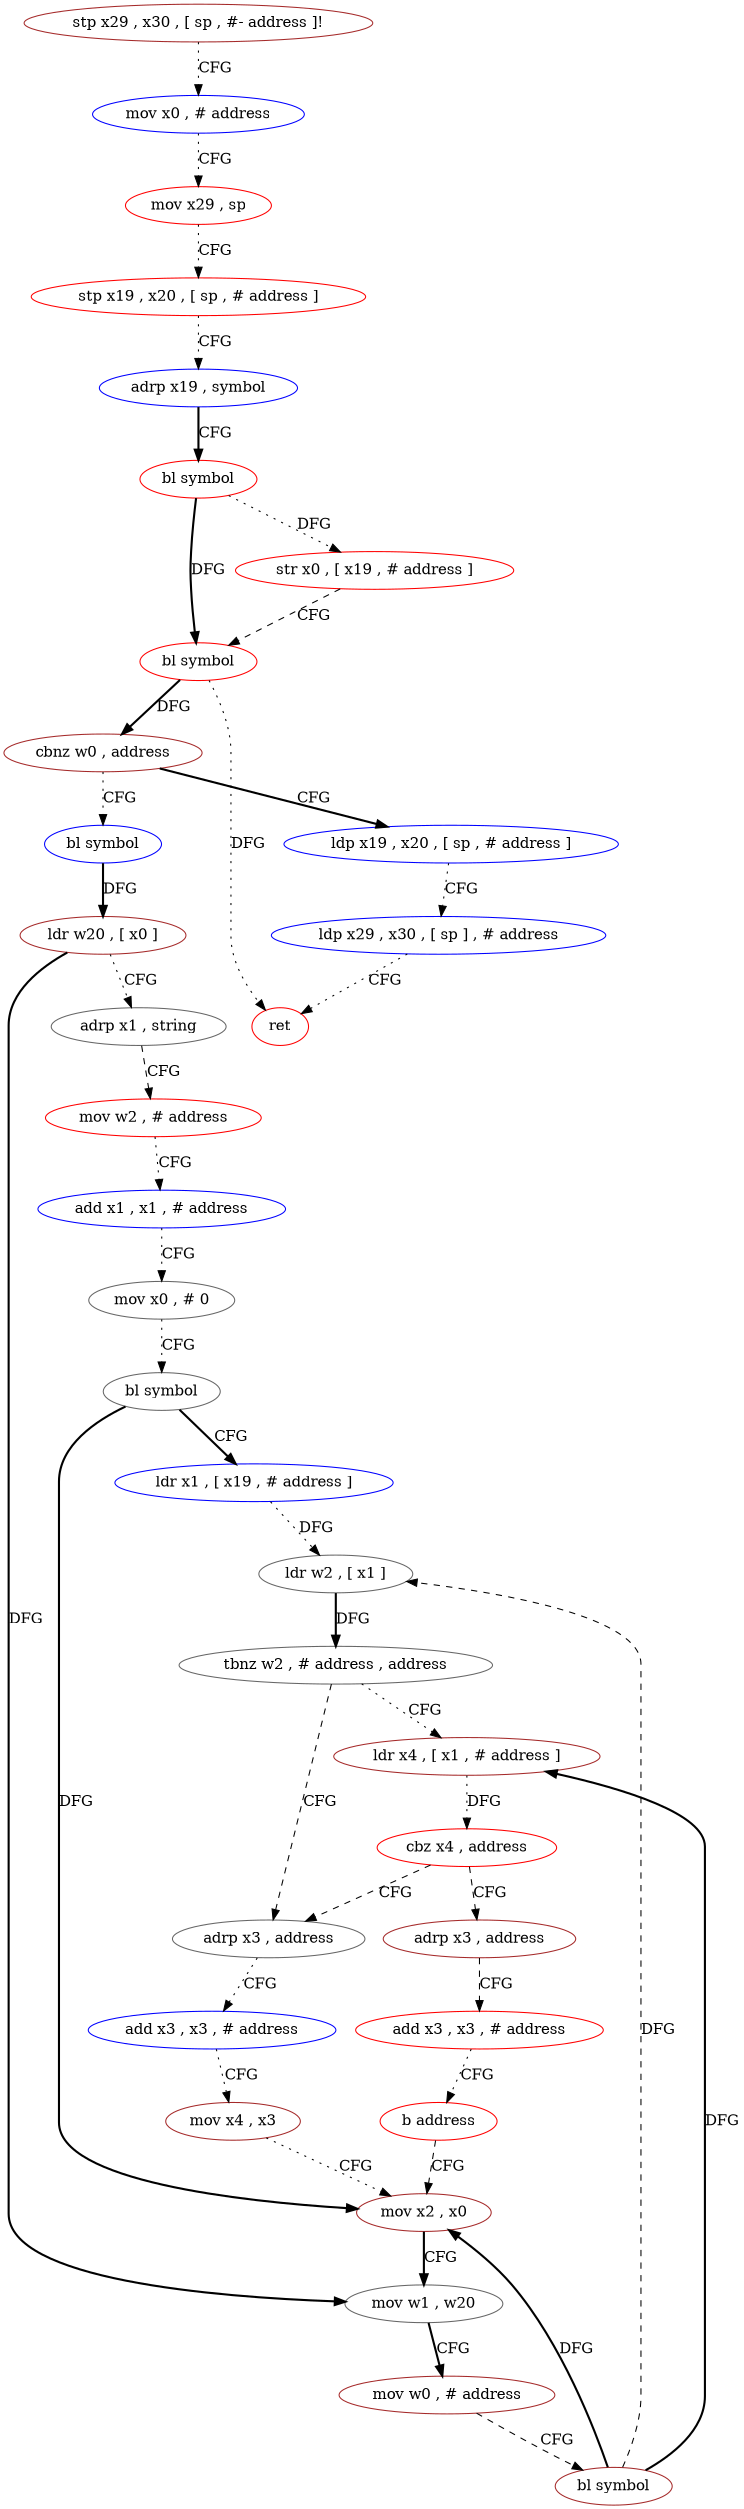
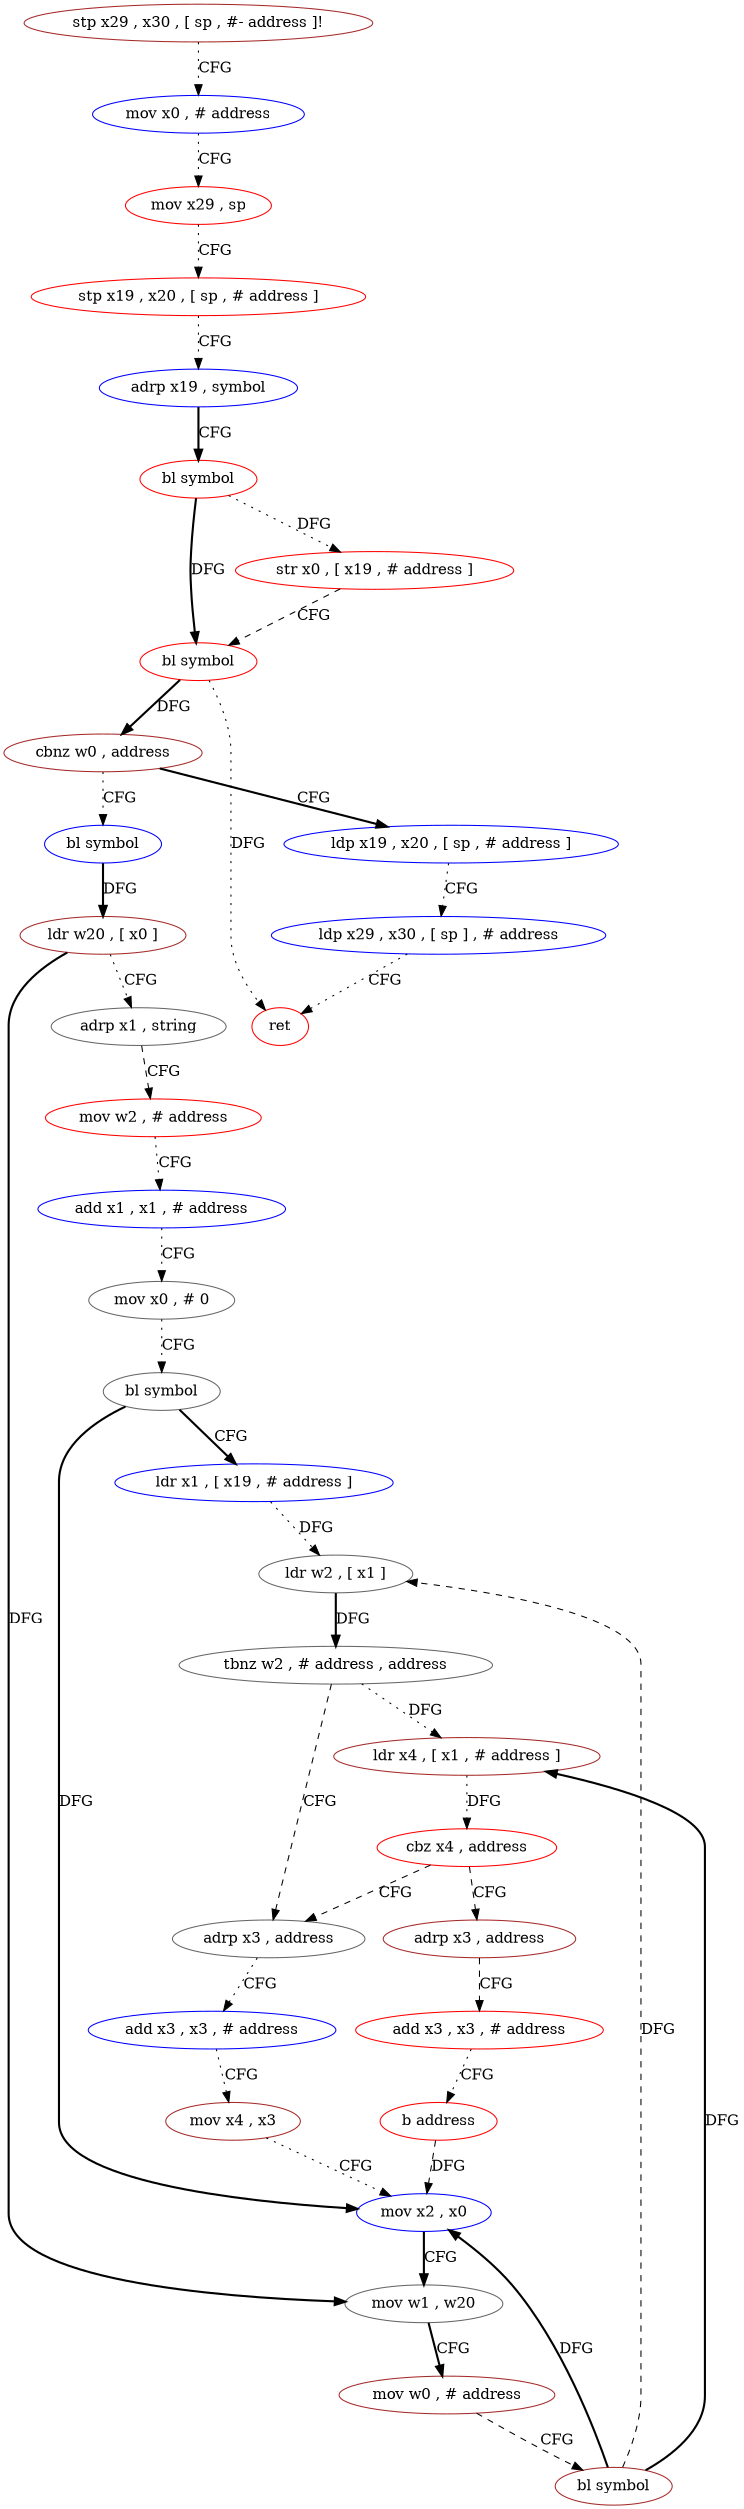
(425, 1711) -> (425, 1711)
(448, 2167) -> (449, 2167)
(424, 2213) -> (424, 2213)
